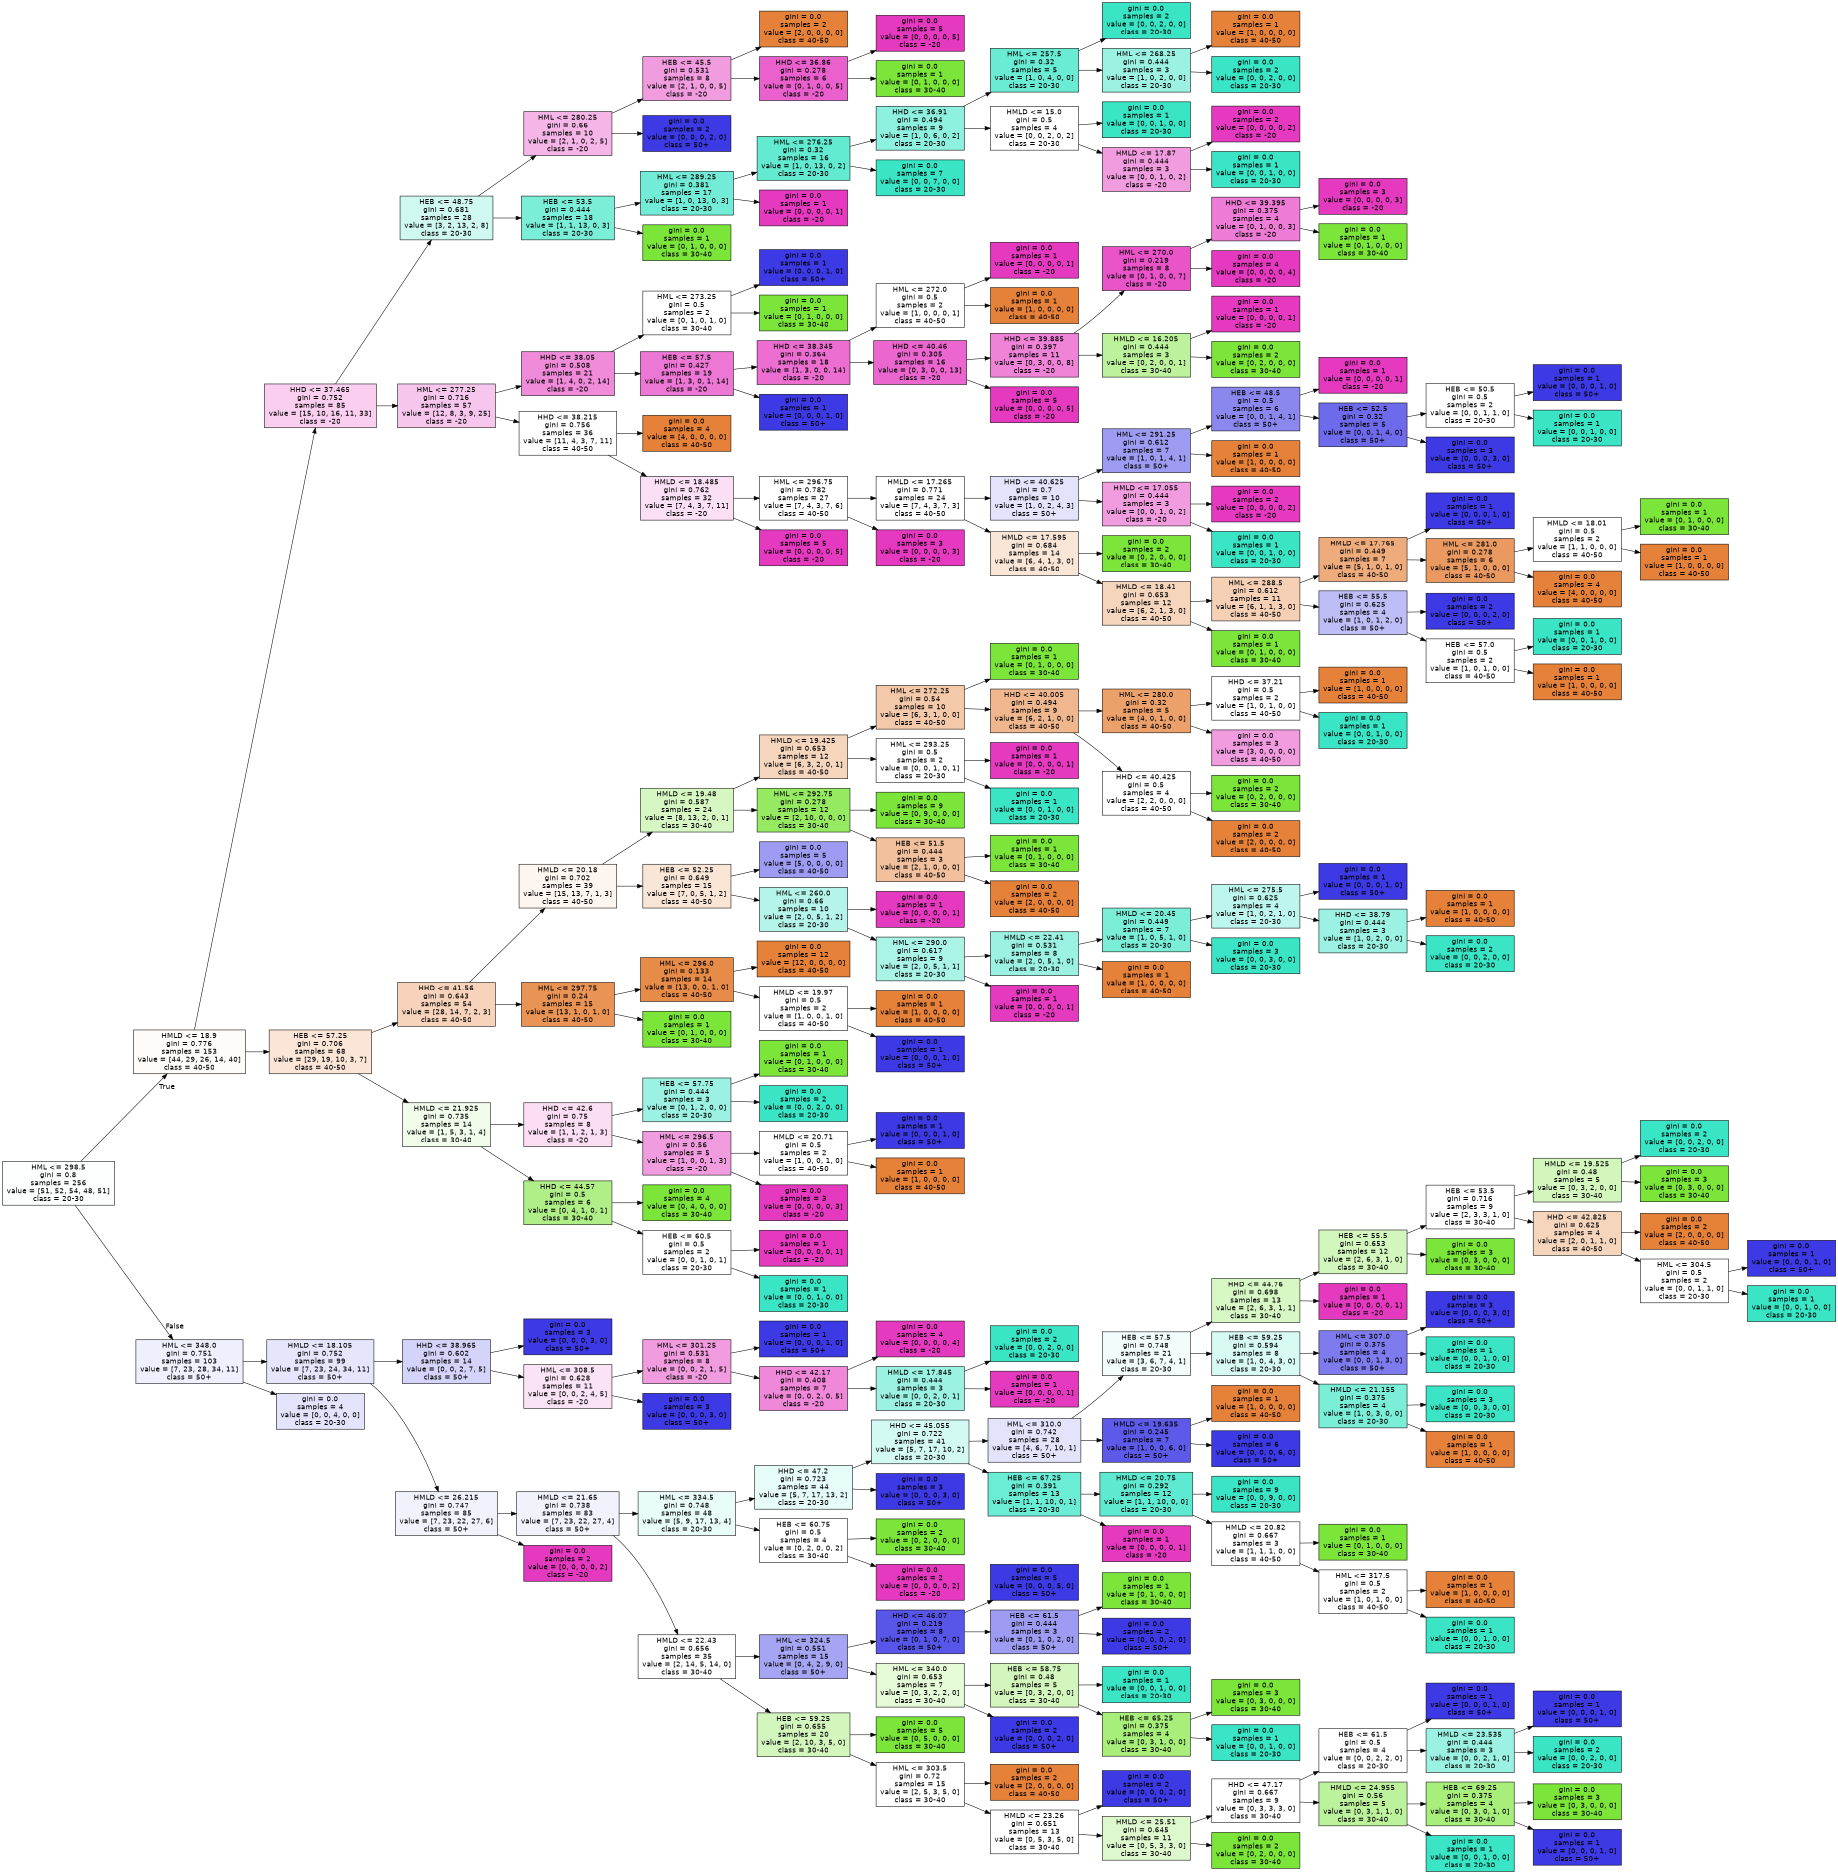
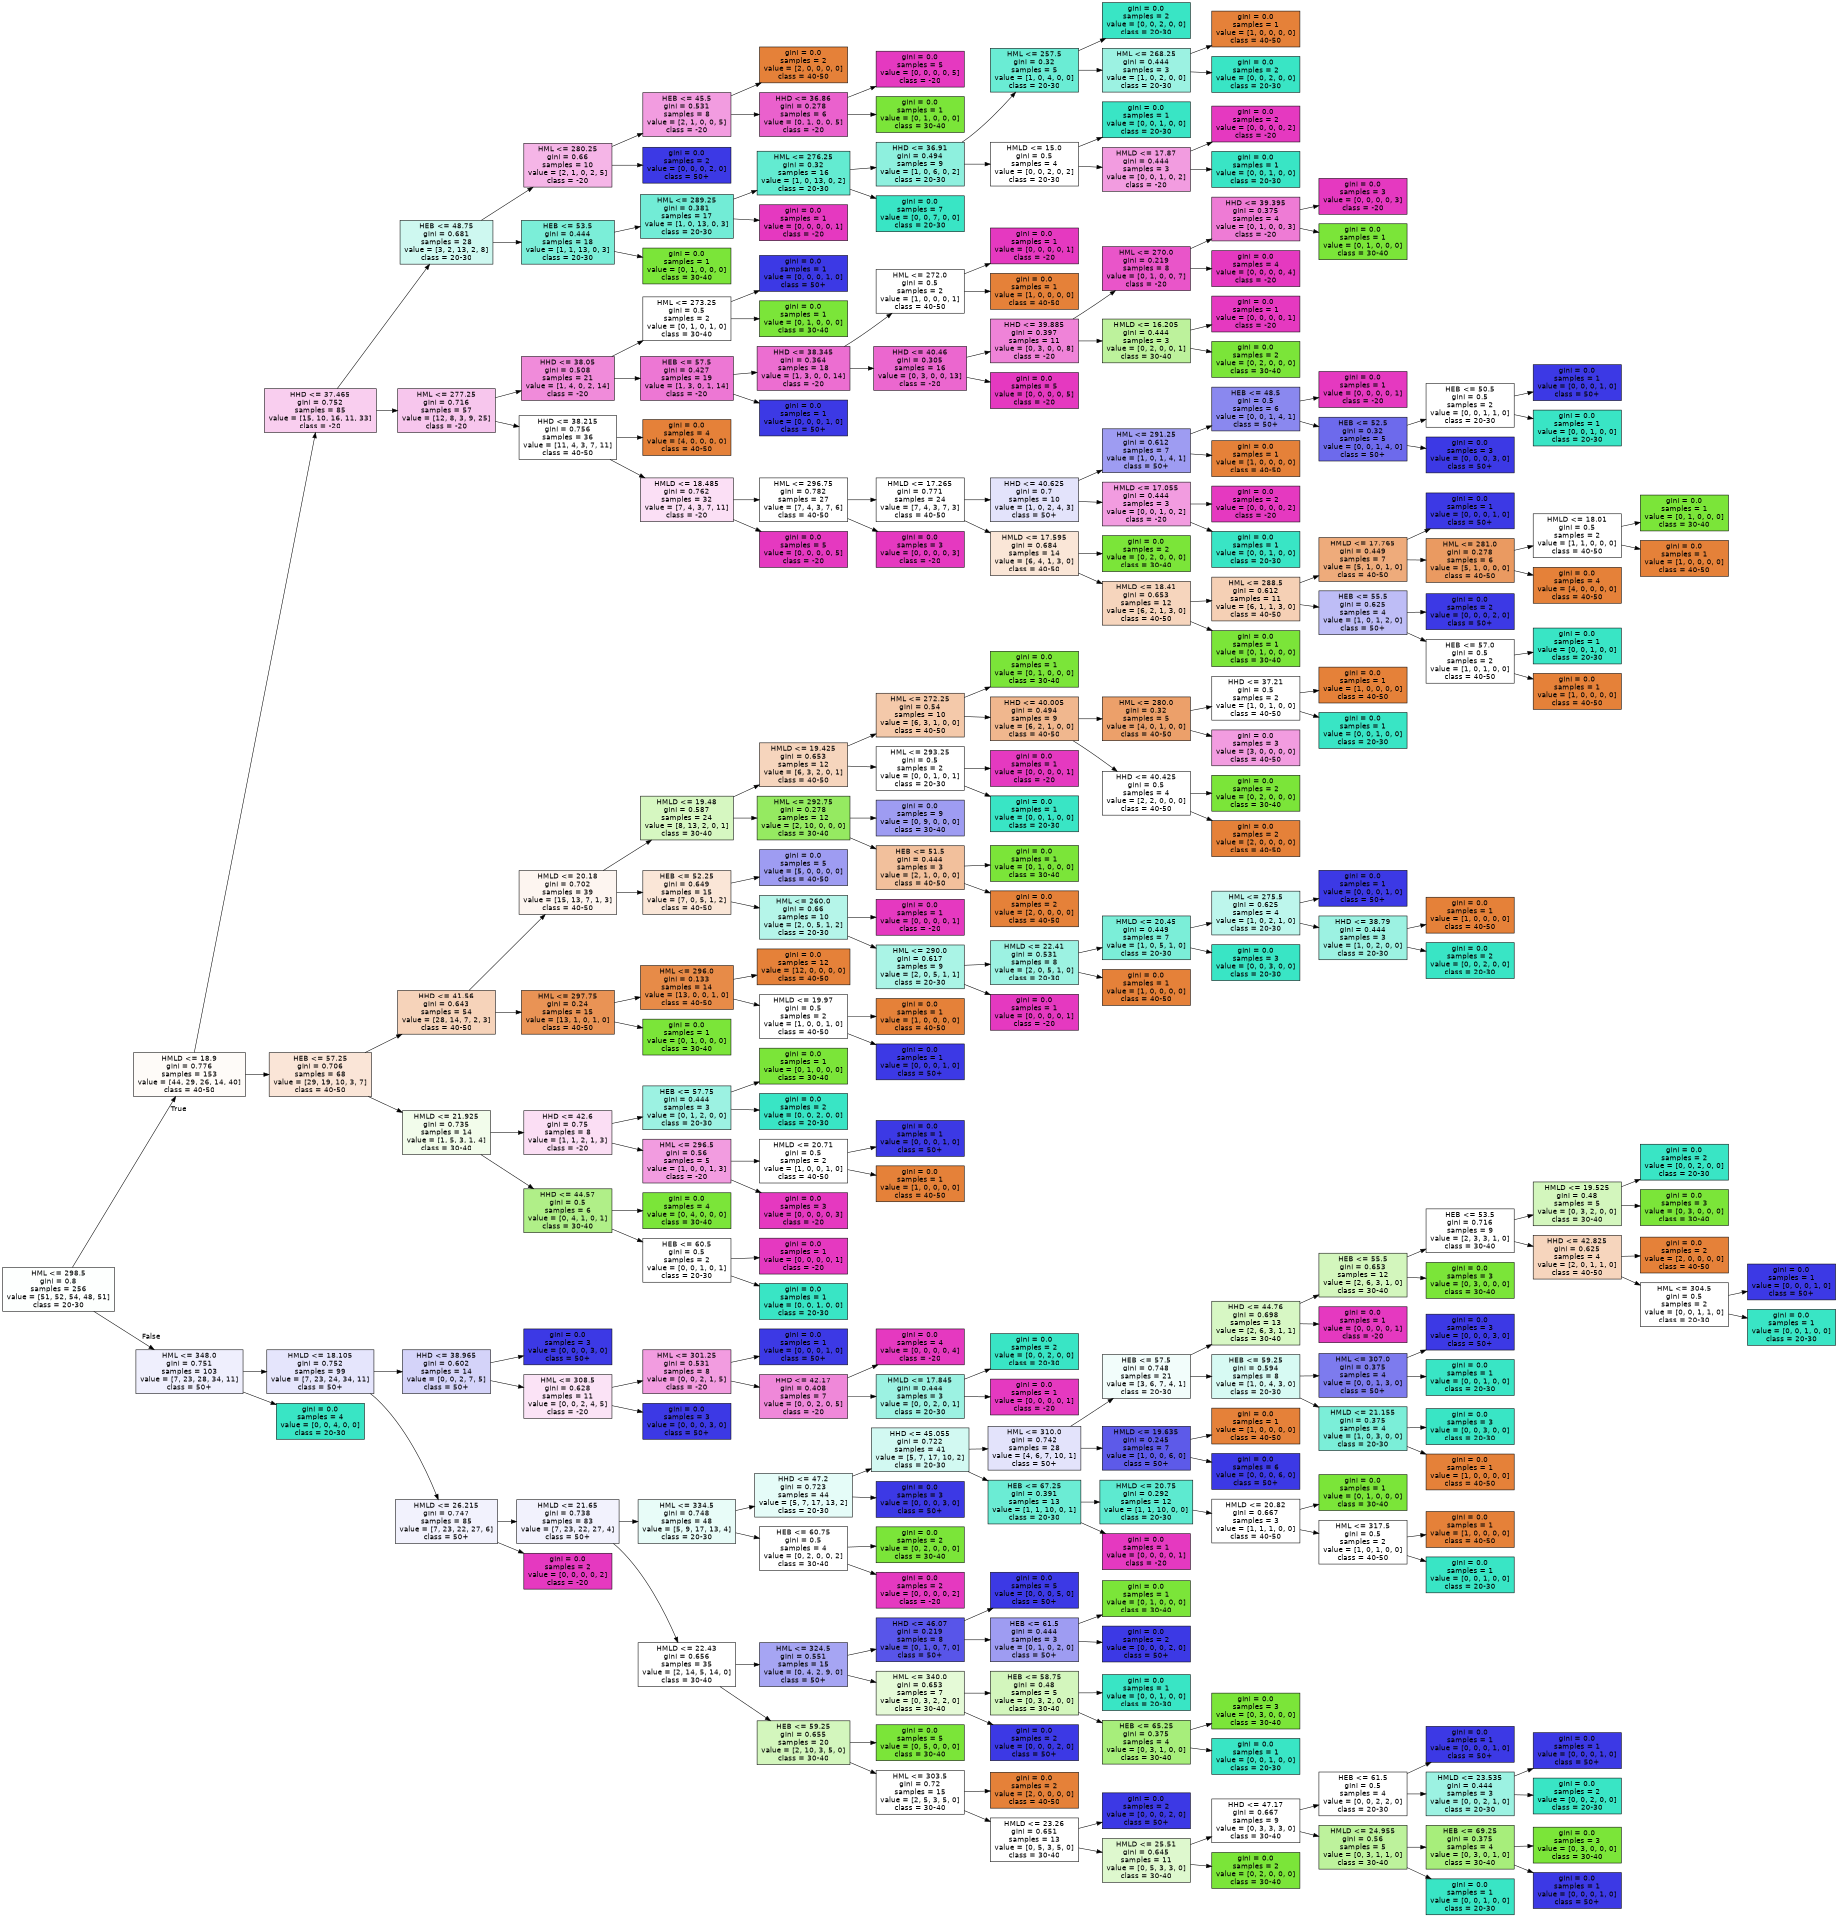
(920, 810) -> (920, 818)
(320, 1411) -> (320, 1421)
(1256, 1494) -> none
